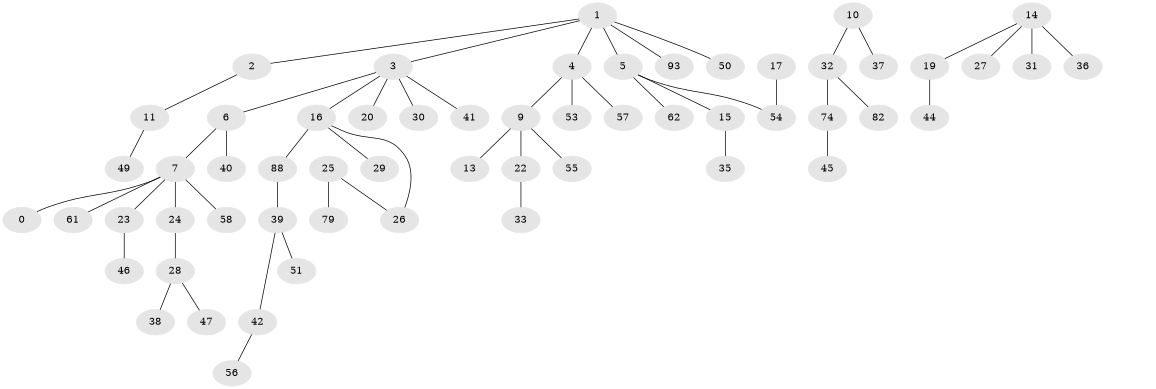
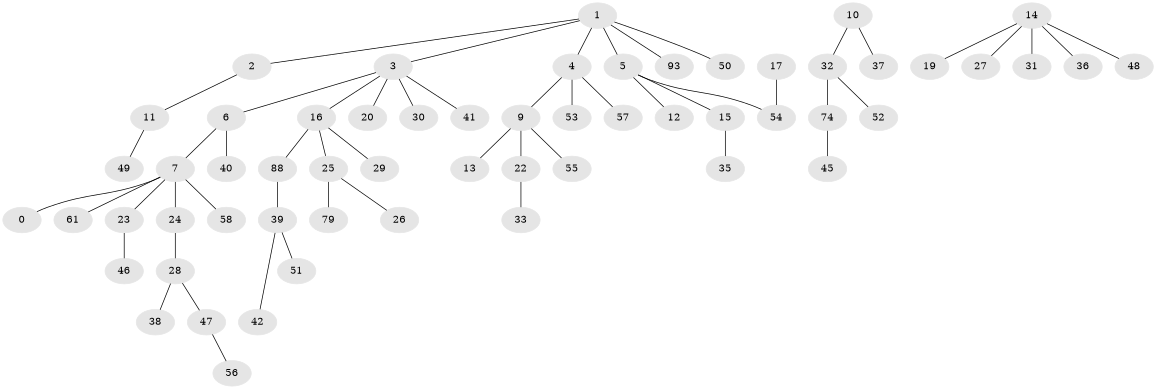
none -> (1134, 67)
(674, 118) -> (674, 118)
(879, 118) -> (879, 118)
(930, 118) -> none
(395, 146) -> (323, 143)
(245, 348) -> (219, 348)
